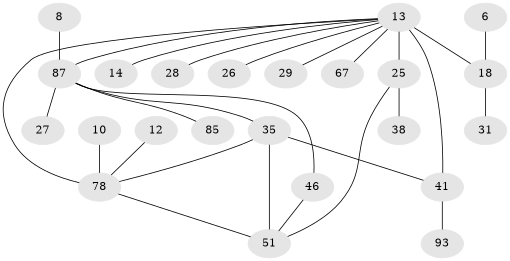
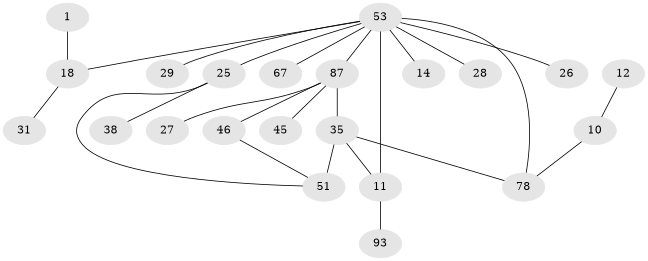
(59, 17) -> none
(399, 17) -> (380, 17)
(486, 17) -> (68, 17)
(213, 130) -> (281, 130)
(128, 159) -> (609, 102)
(442, 187) -> (380, 187)
(185, 215) -> none
